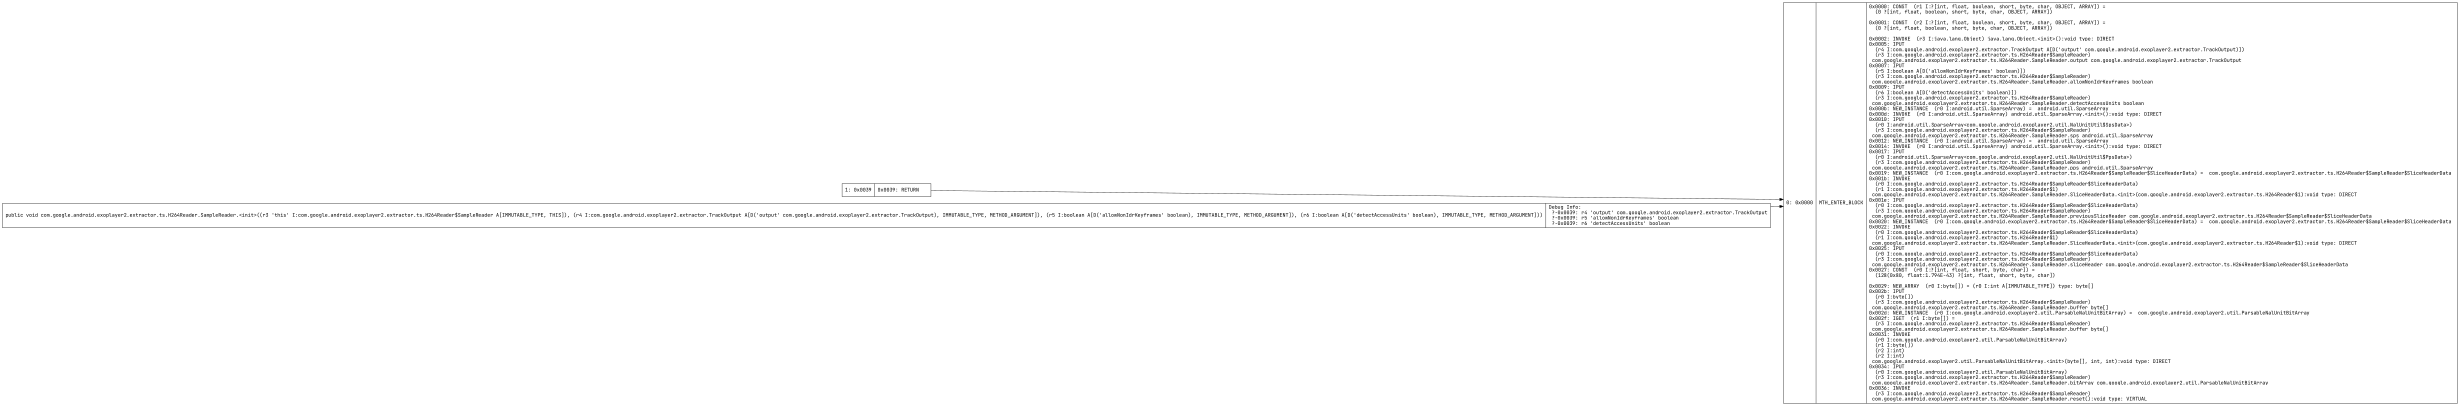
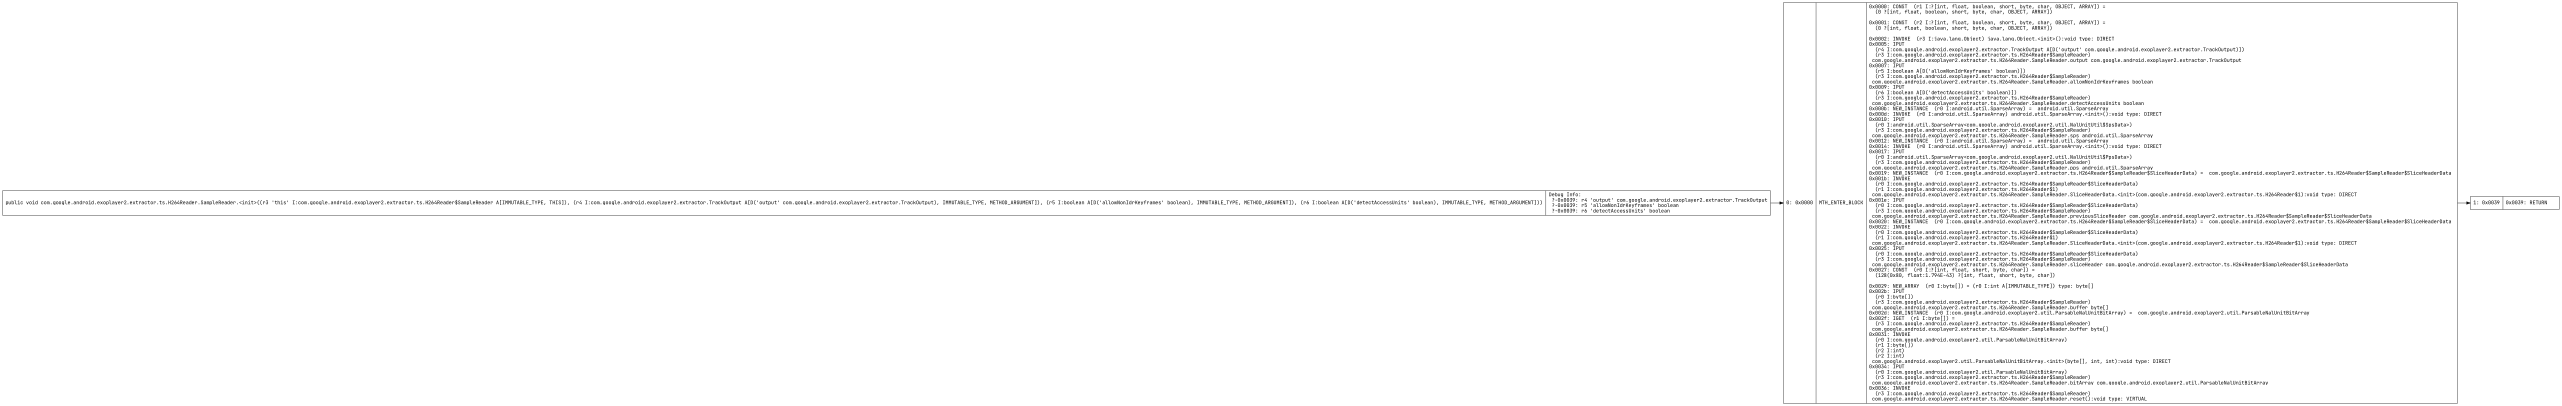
(1355, 195) -> (2462, 203)
